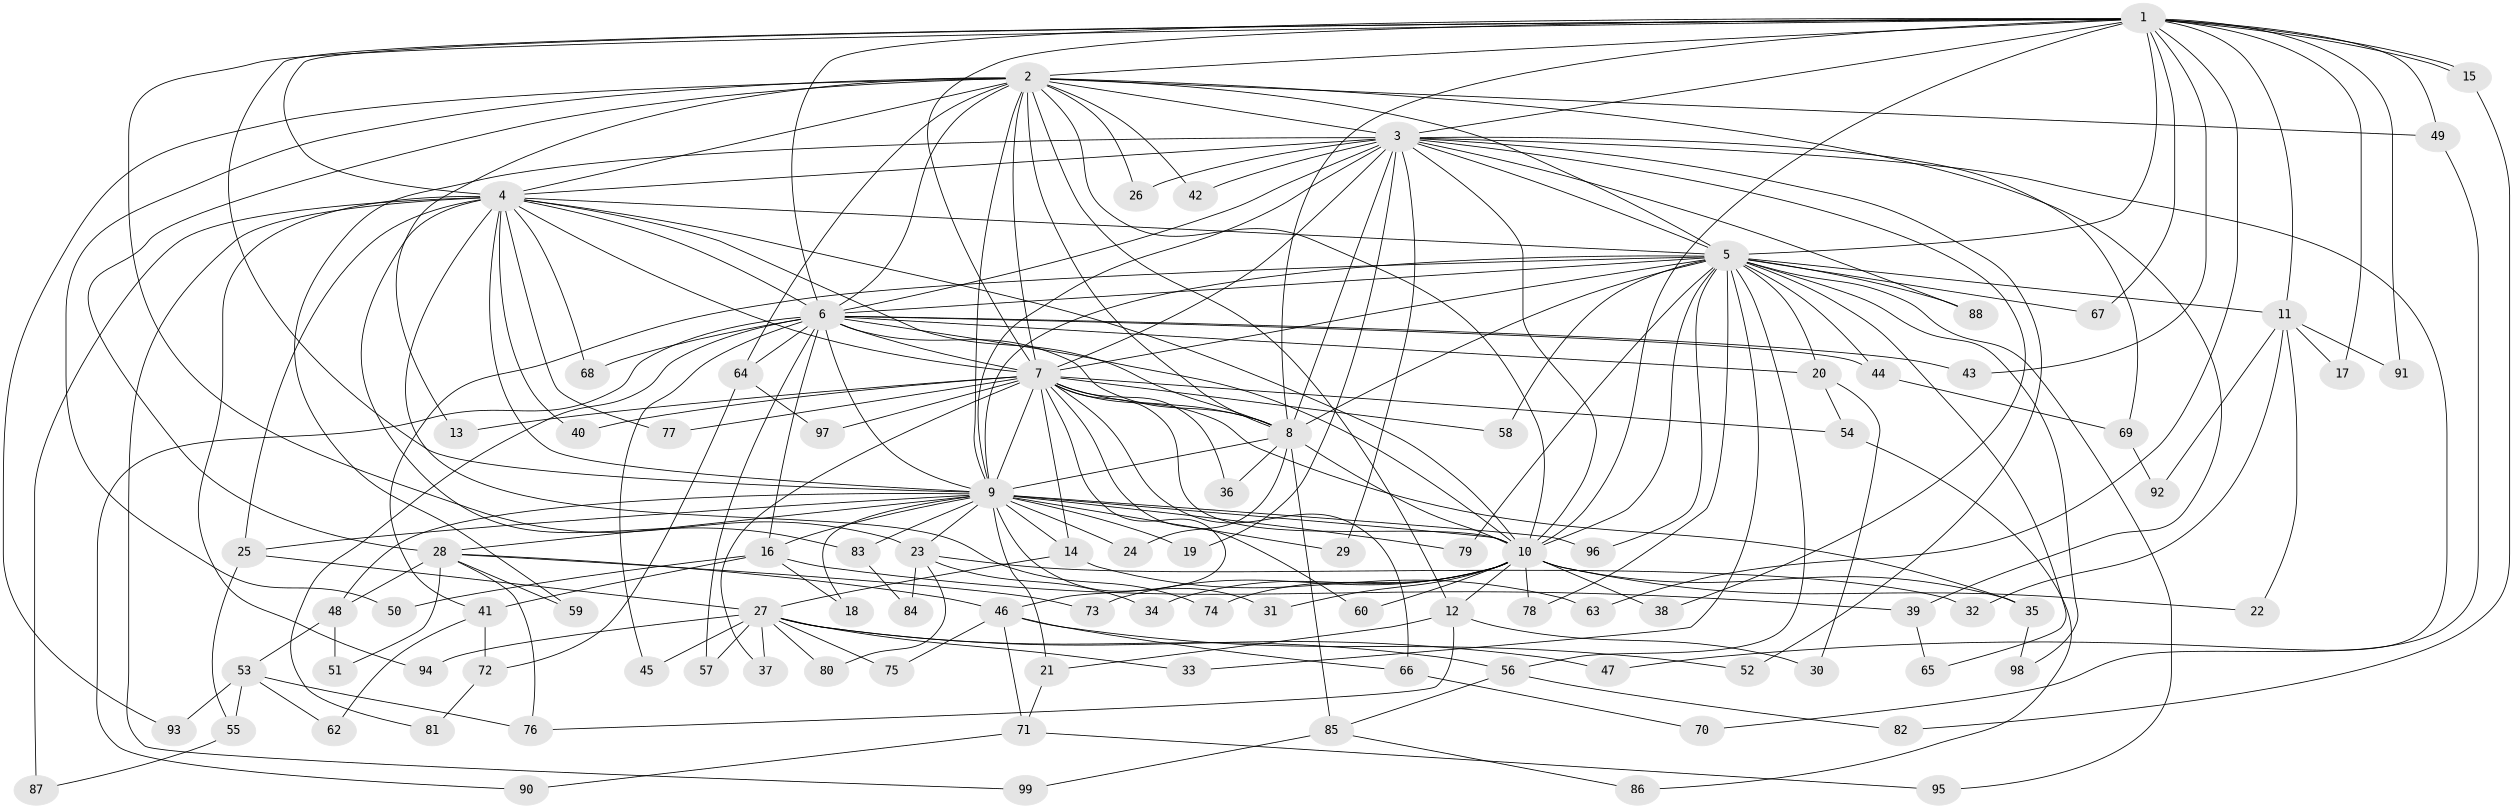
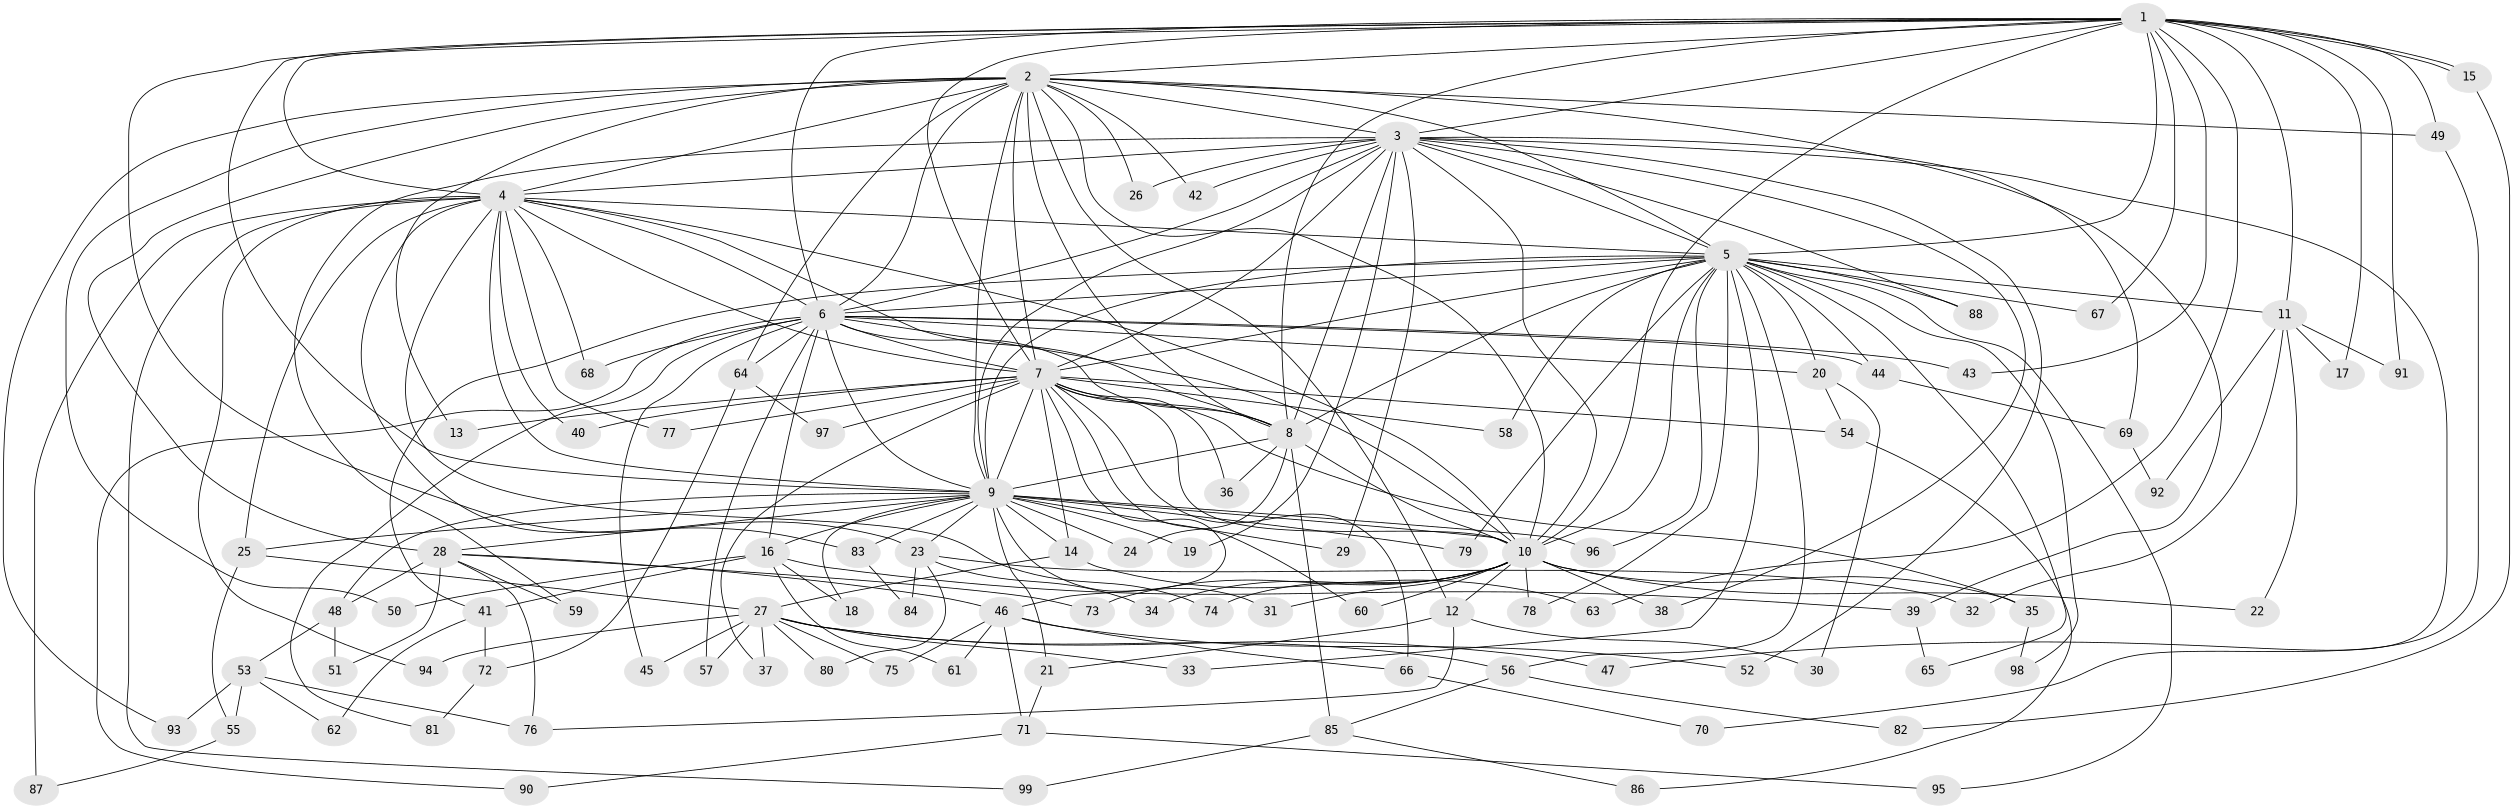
none -> (955, 672)
